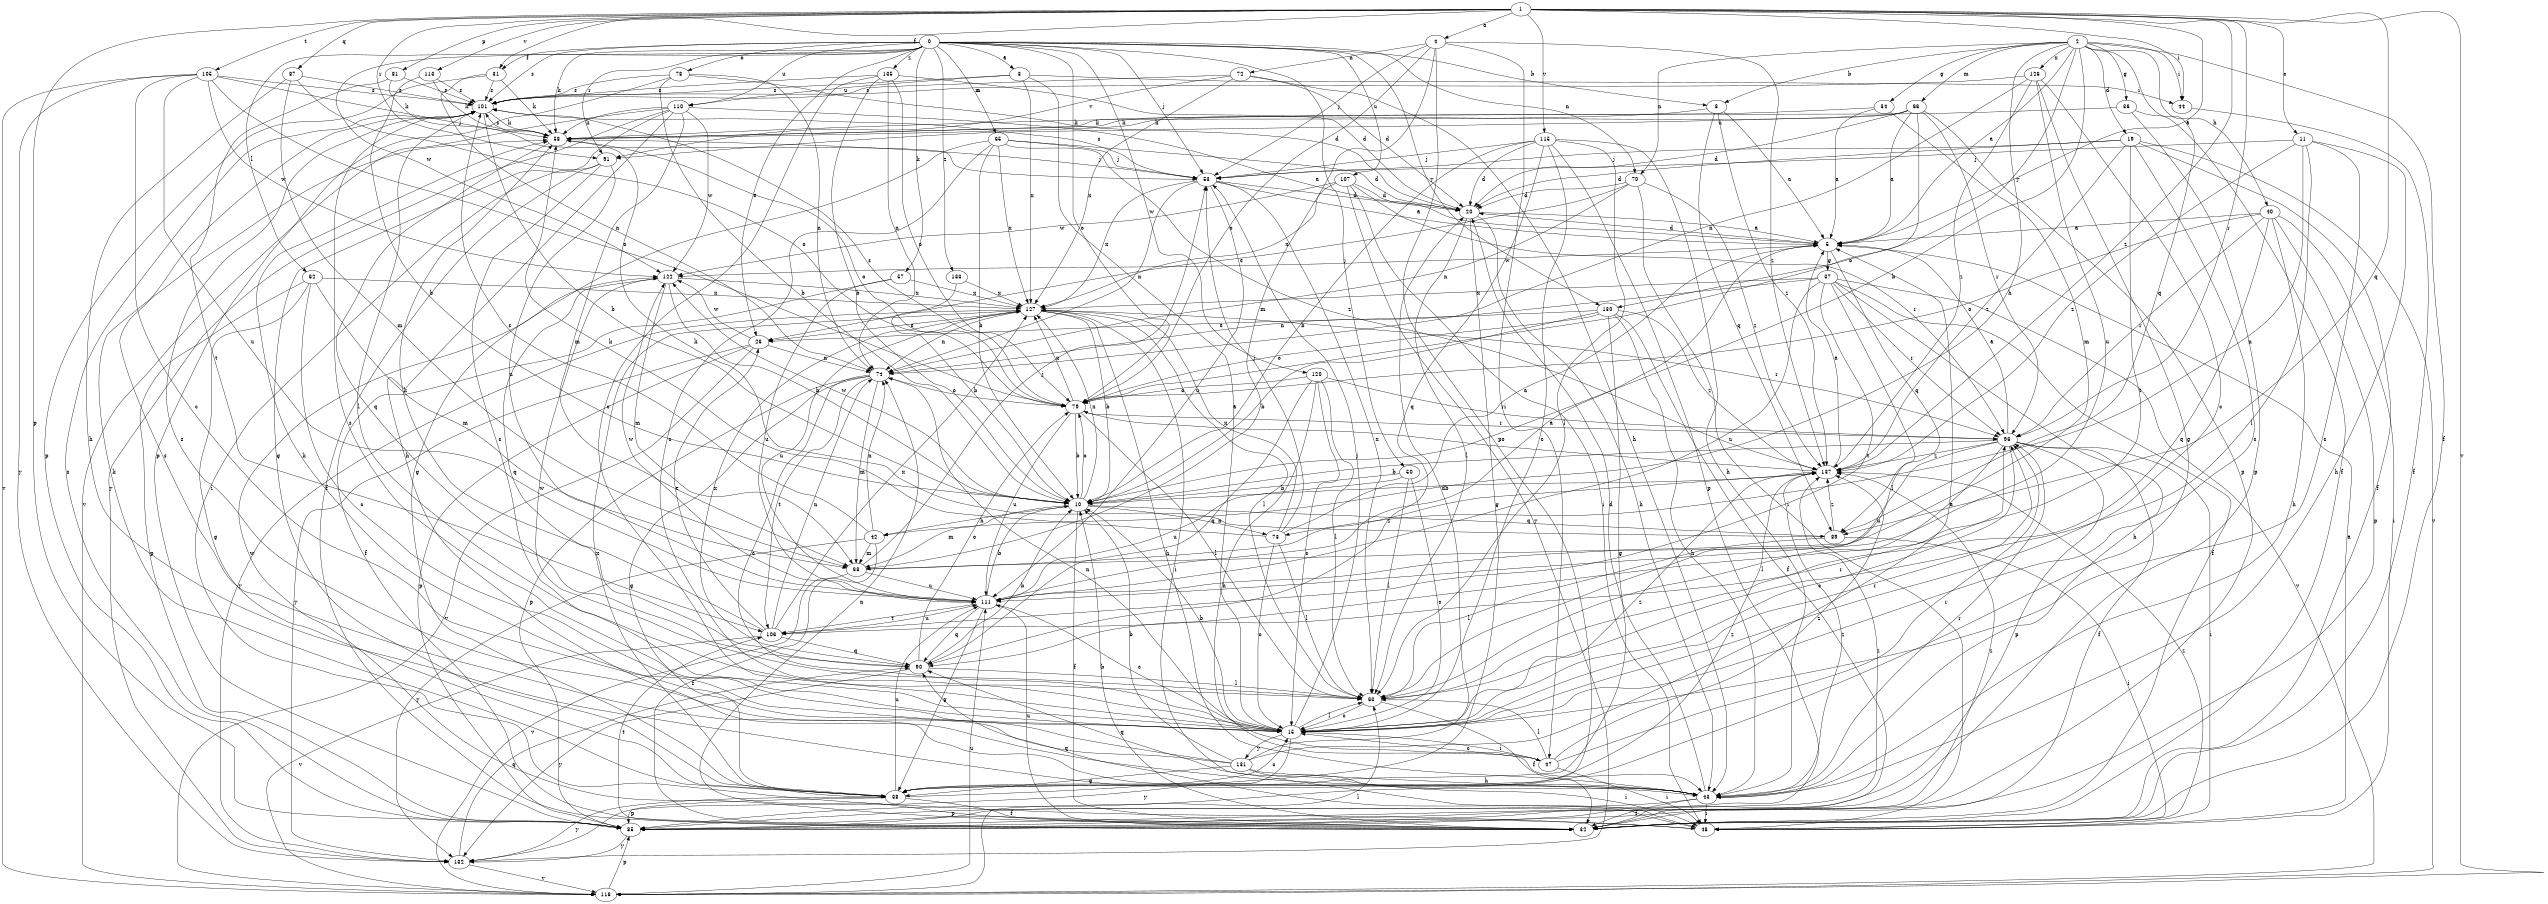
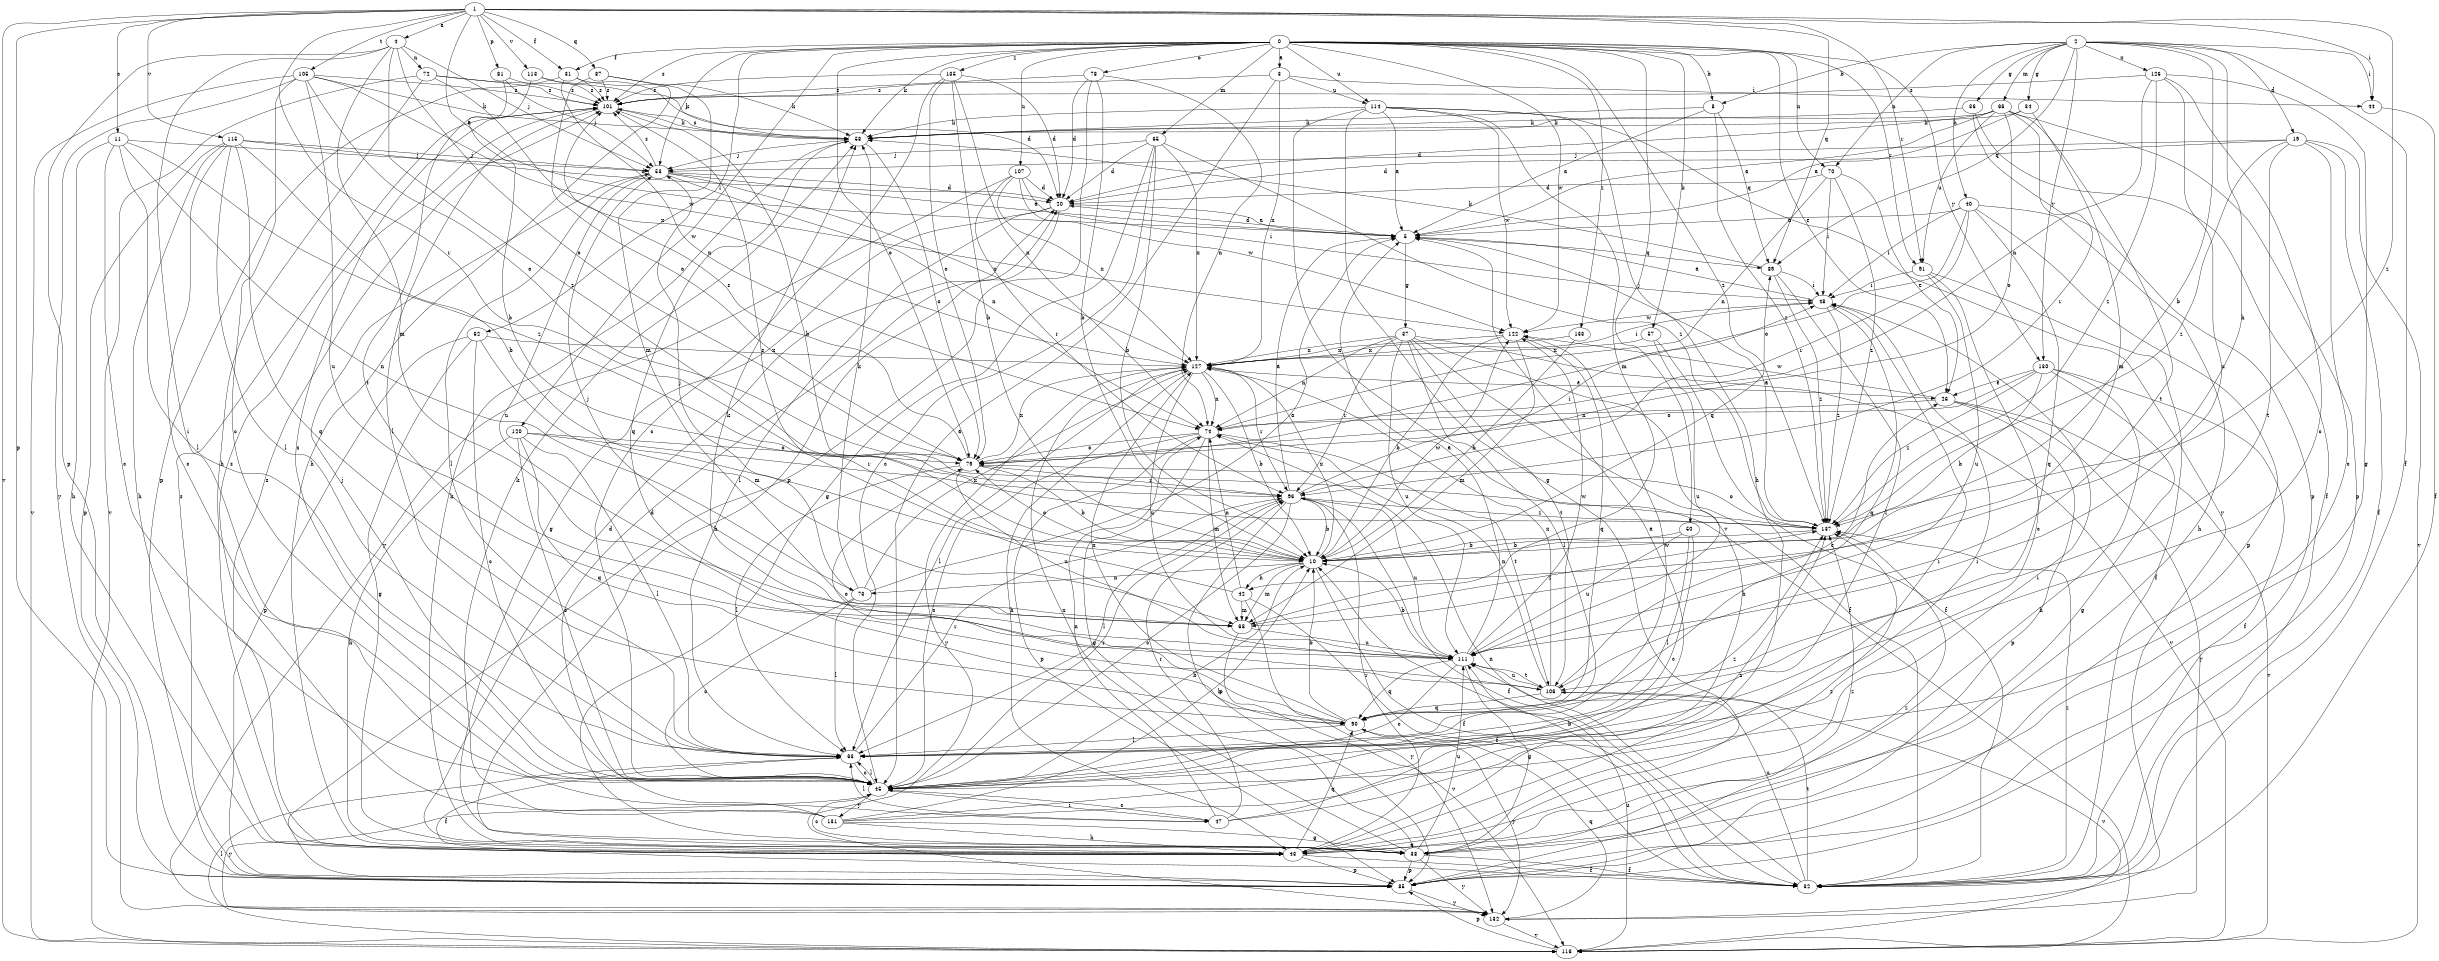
(678, 107) -> (1376, 107)
(865, 130) -> (358, 941)
none -> (1634, 145)
(1951, 165) -> none
(1250, 265) -> none
(1377, 440) -> (452, 464)
none -> (2040, 512)
(1291, 732) -> (878, 789)
